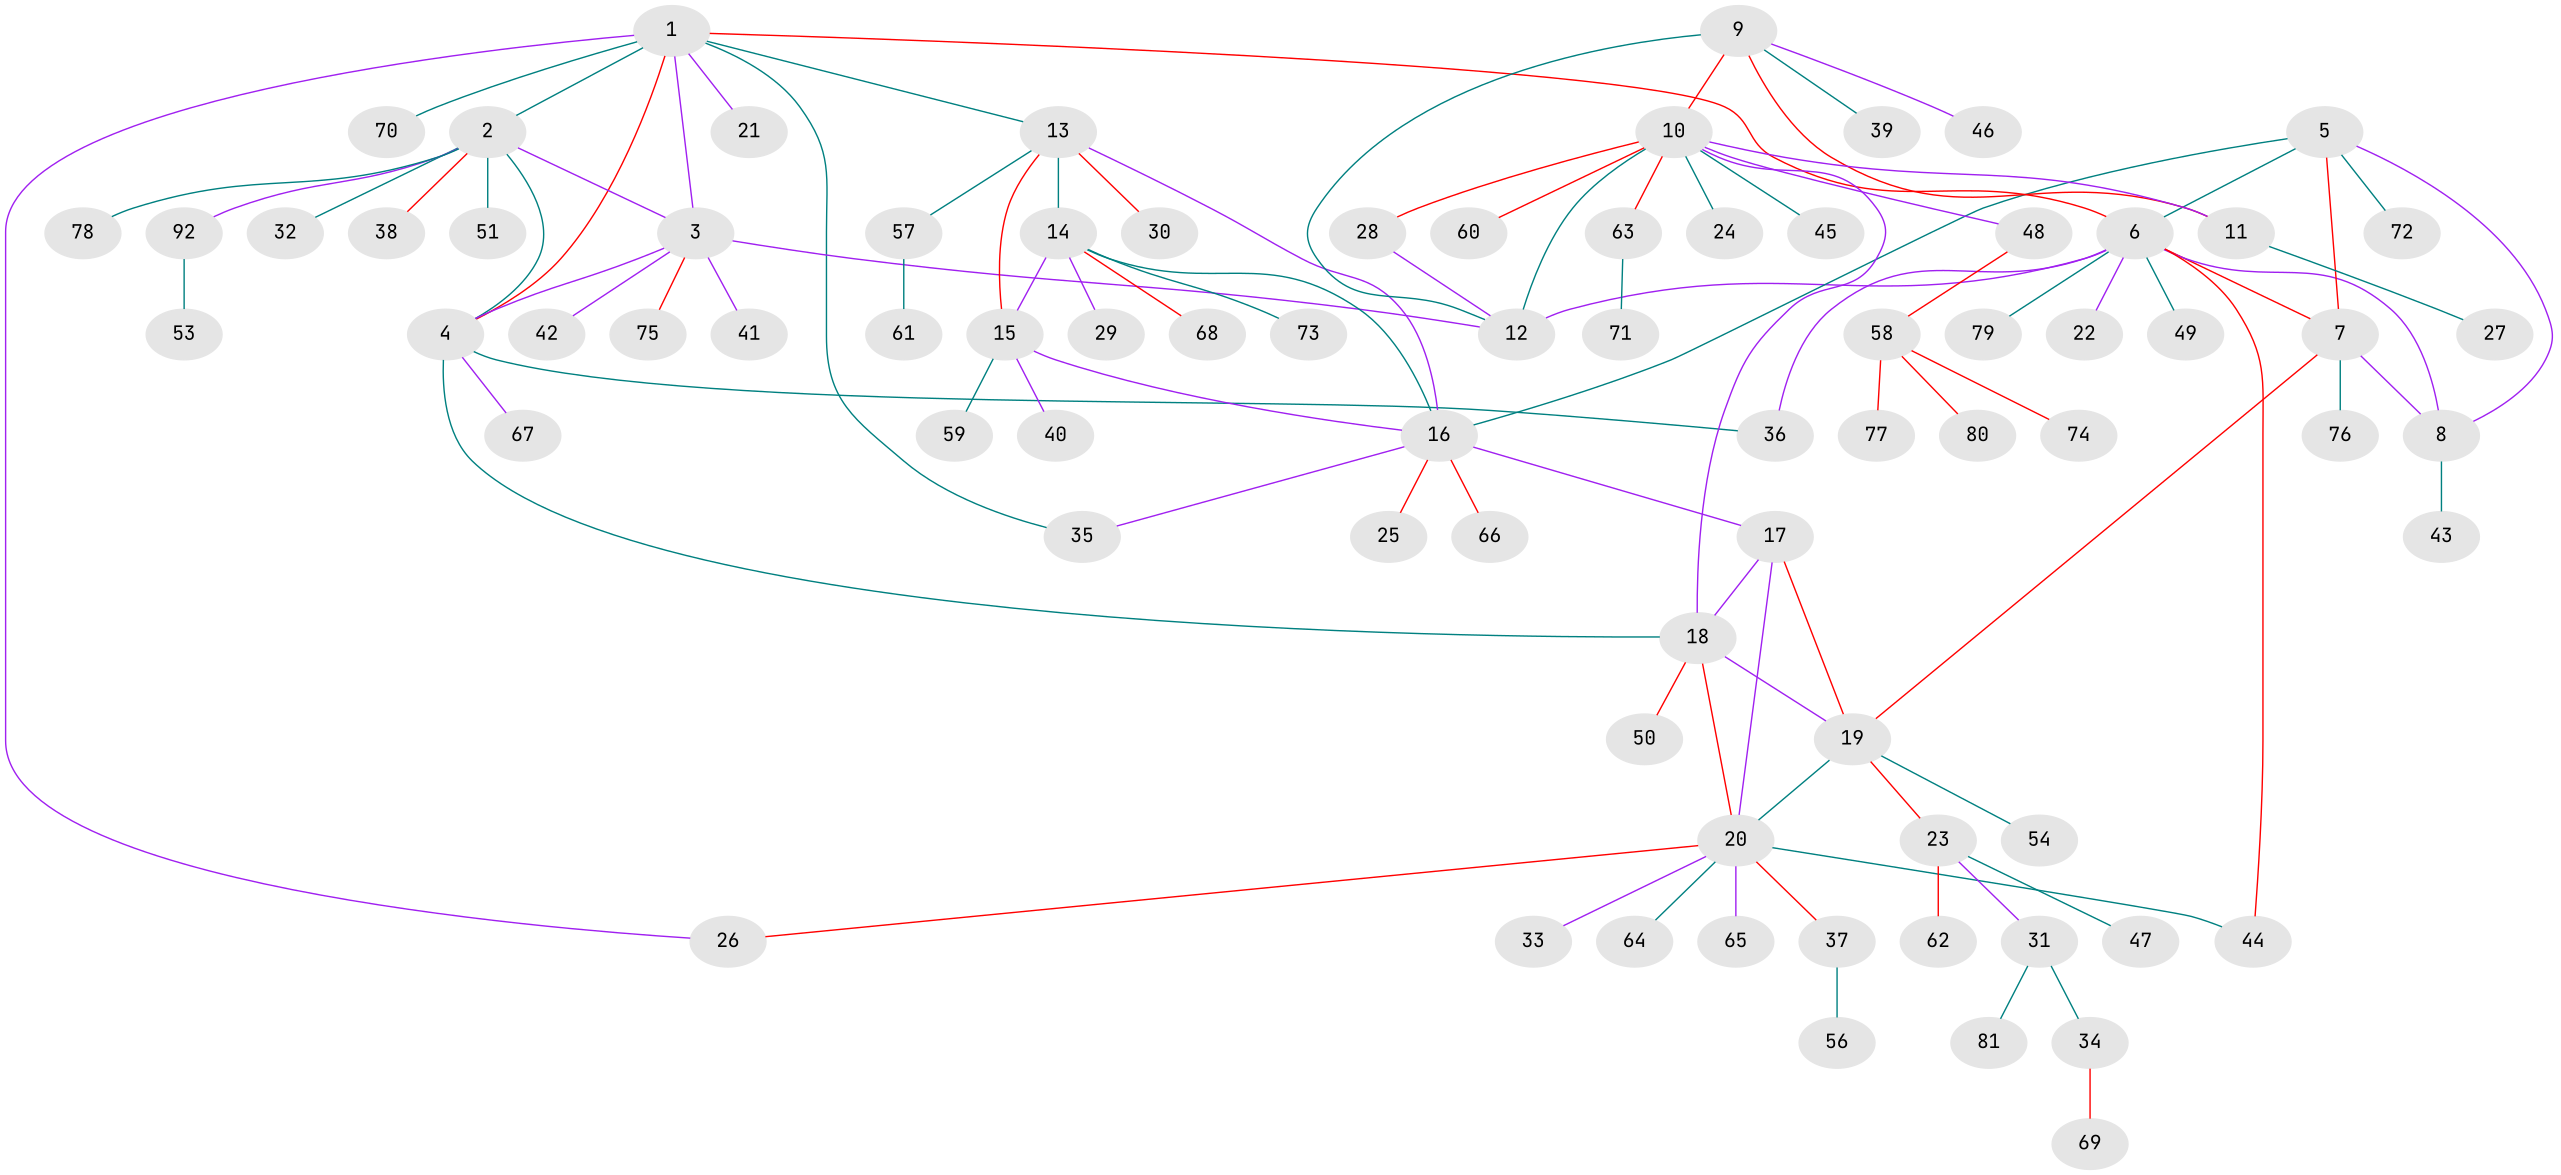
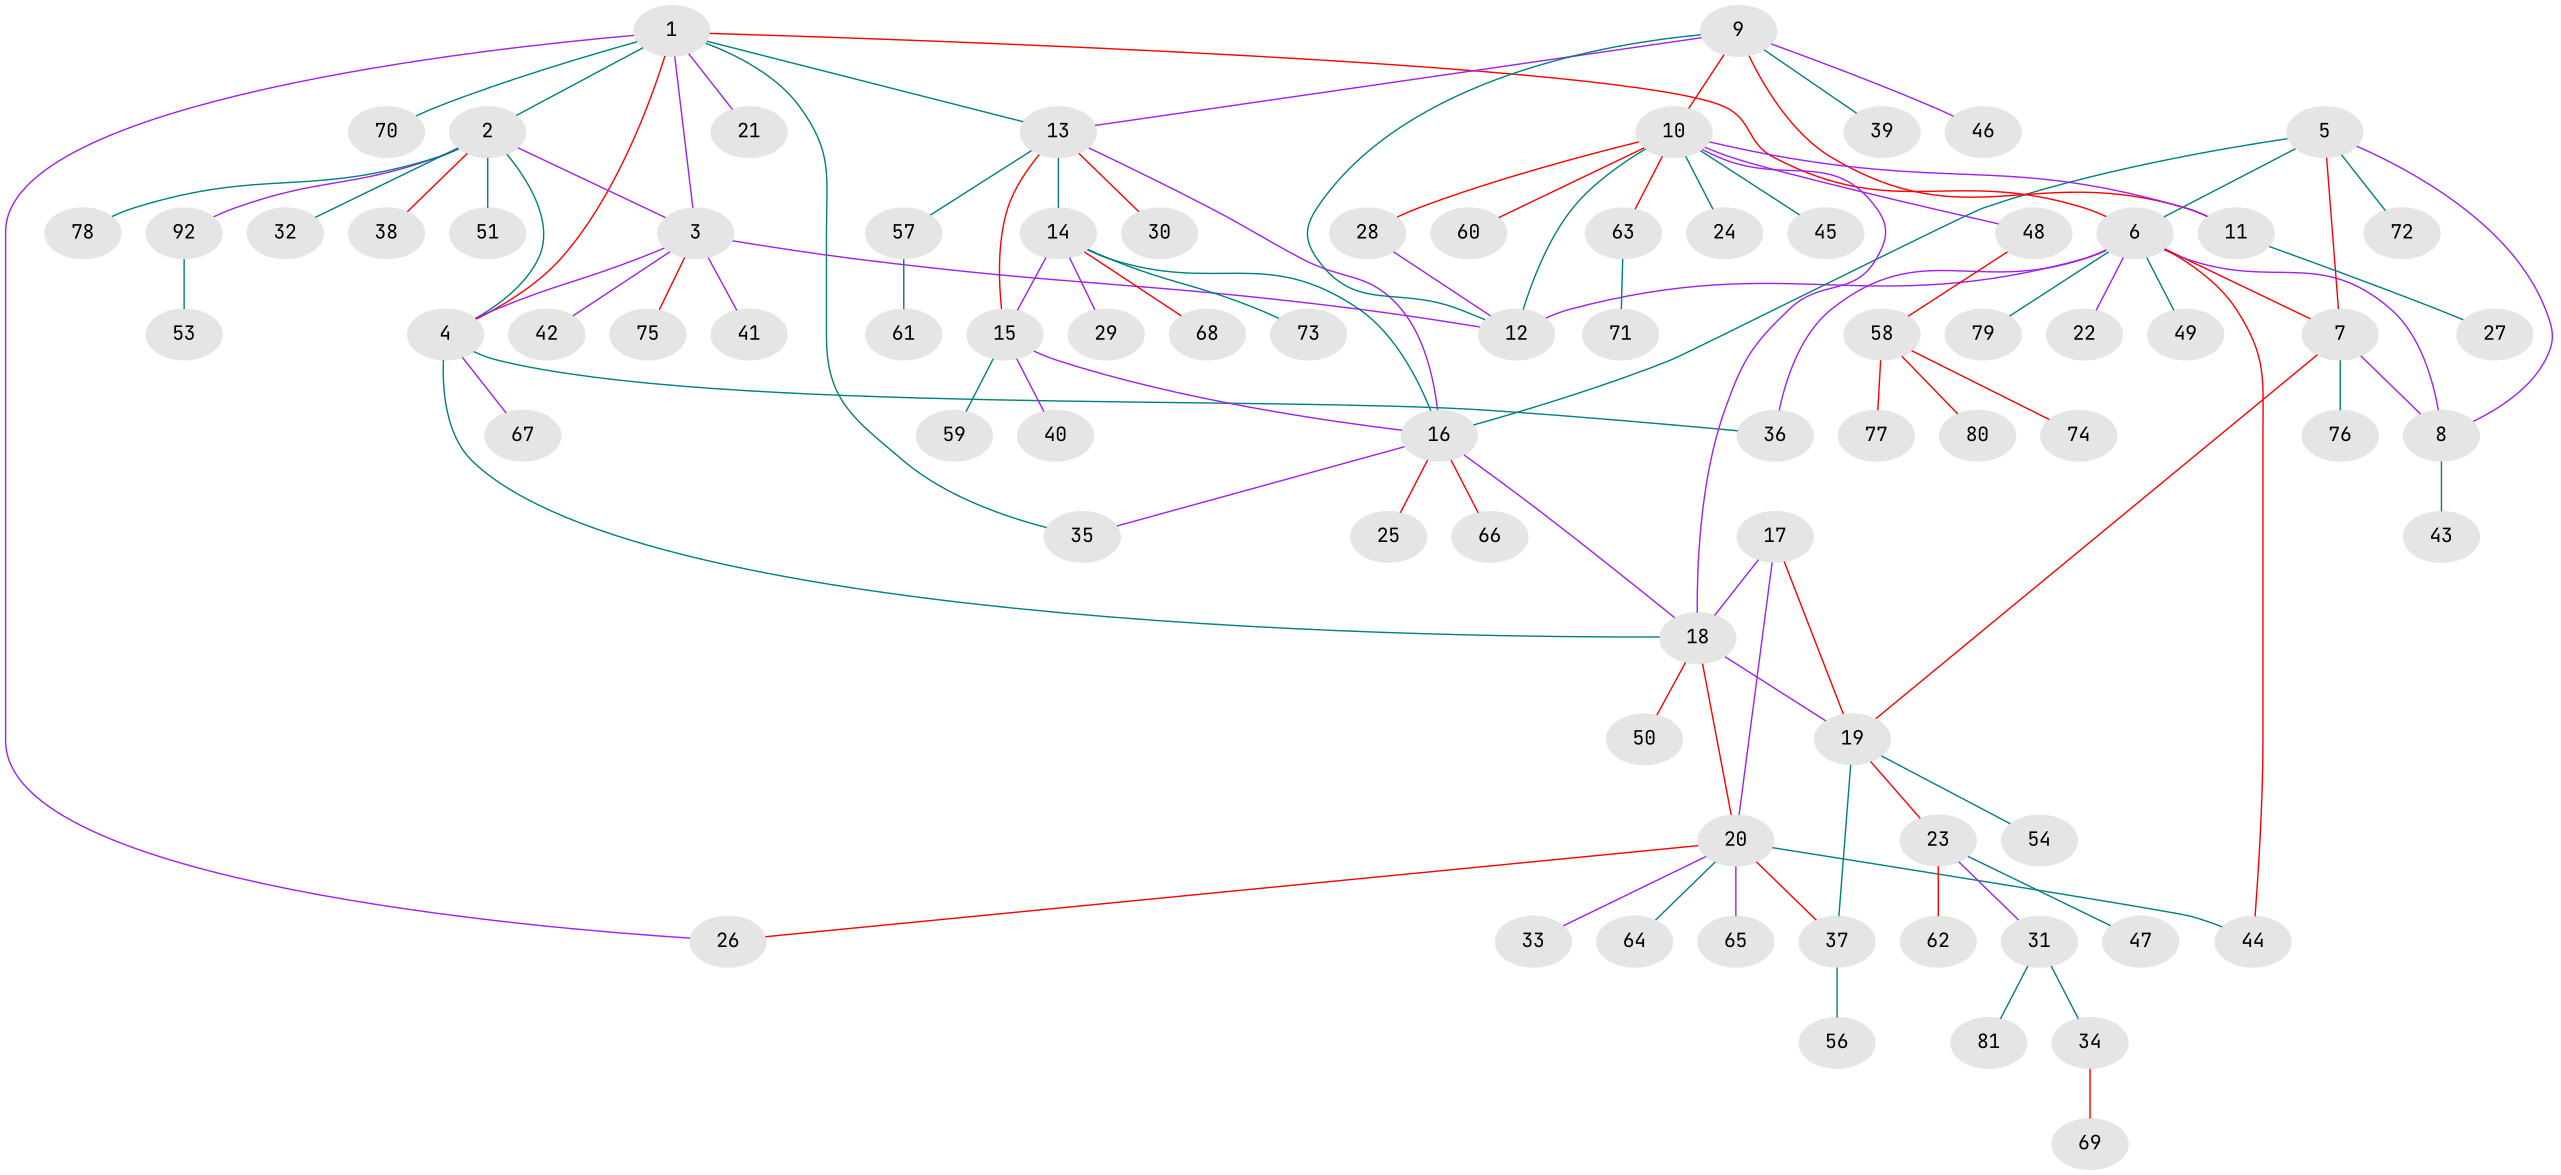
none -> (1398, 82)
(1607, 486) -> (1571, 535)
(1794, 790) -> (1845, 840)
